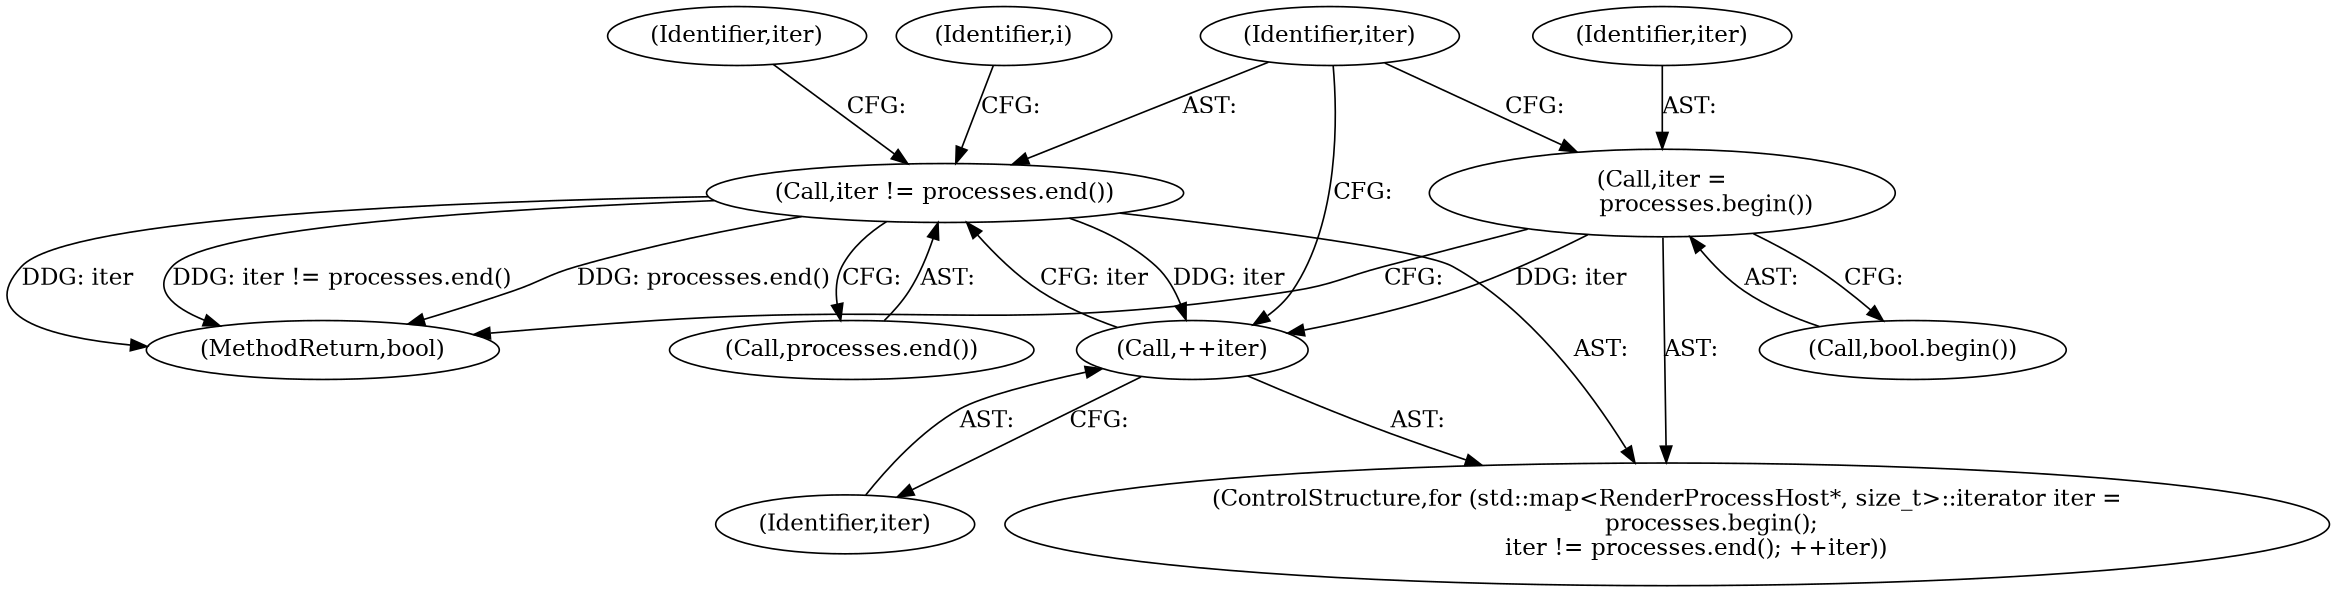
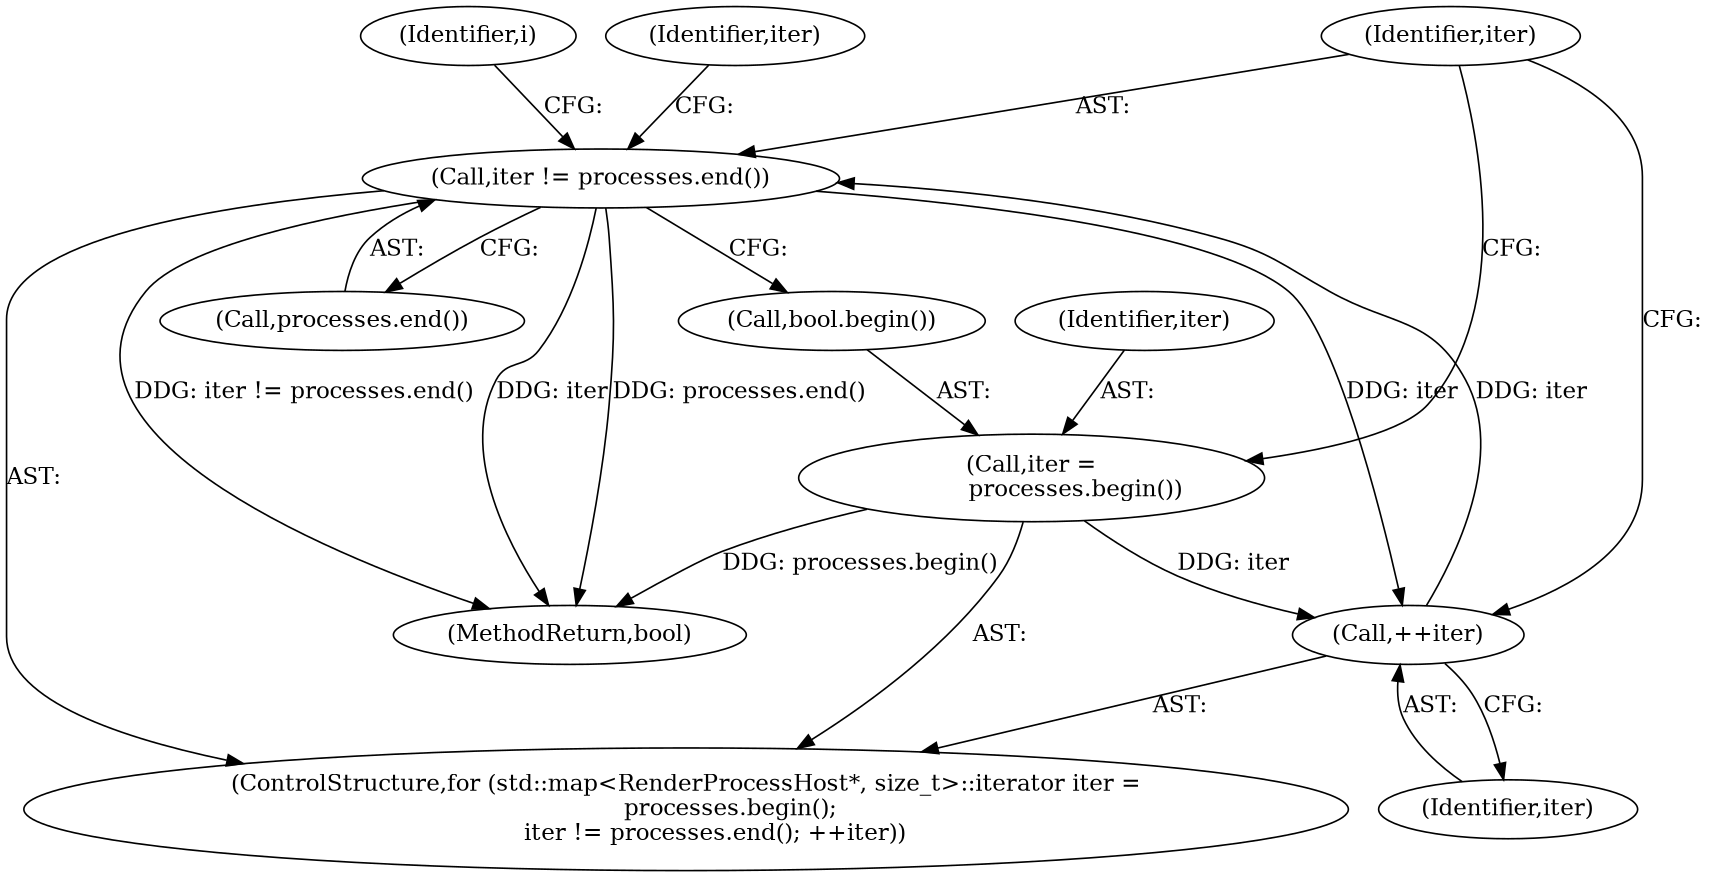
(1815, 268) -> (710, 246)
(1095, 279) -> (1532, 392)
(1417, 279) -> (861, 564)
